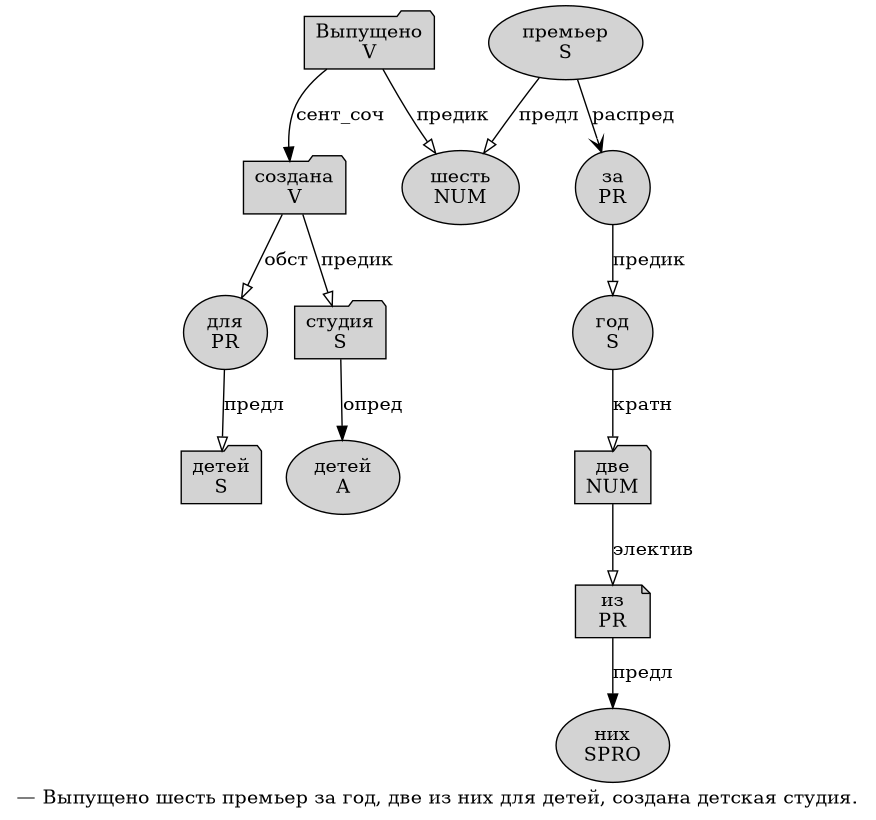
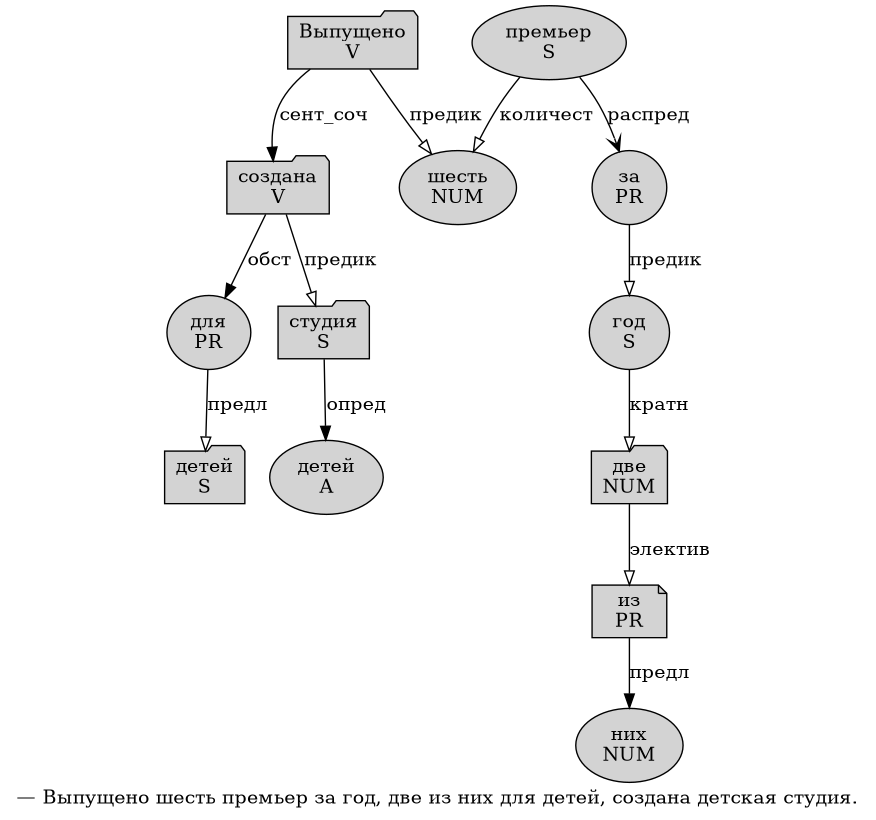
(549, 115) -> (546, 115)
(265, 250) -> (248, 250)
(613, 745) -> (629, 745)
